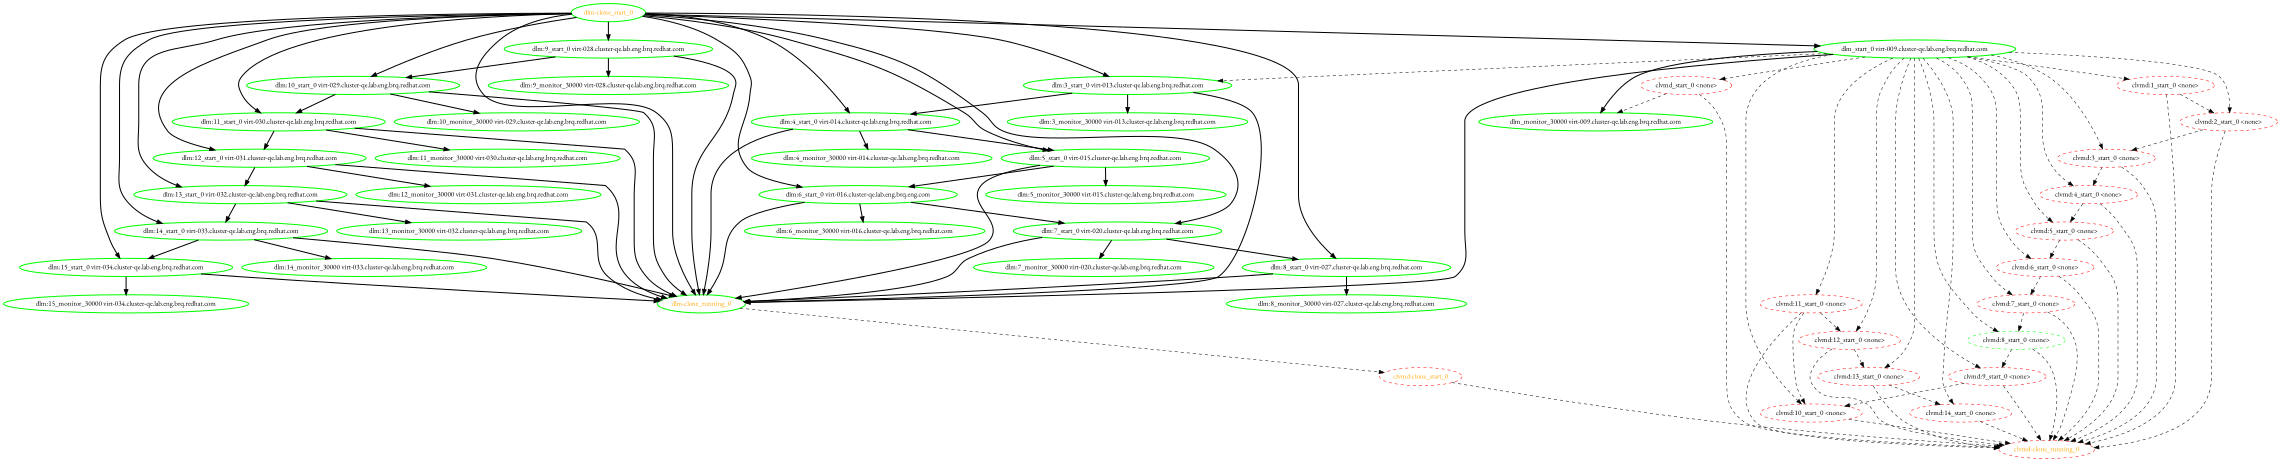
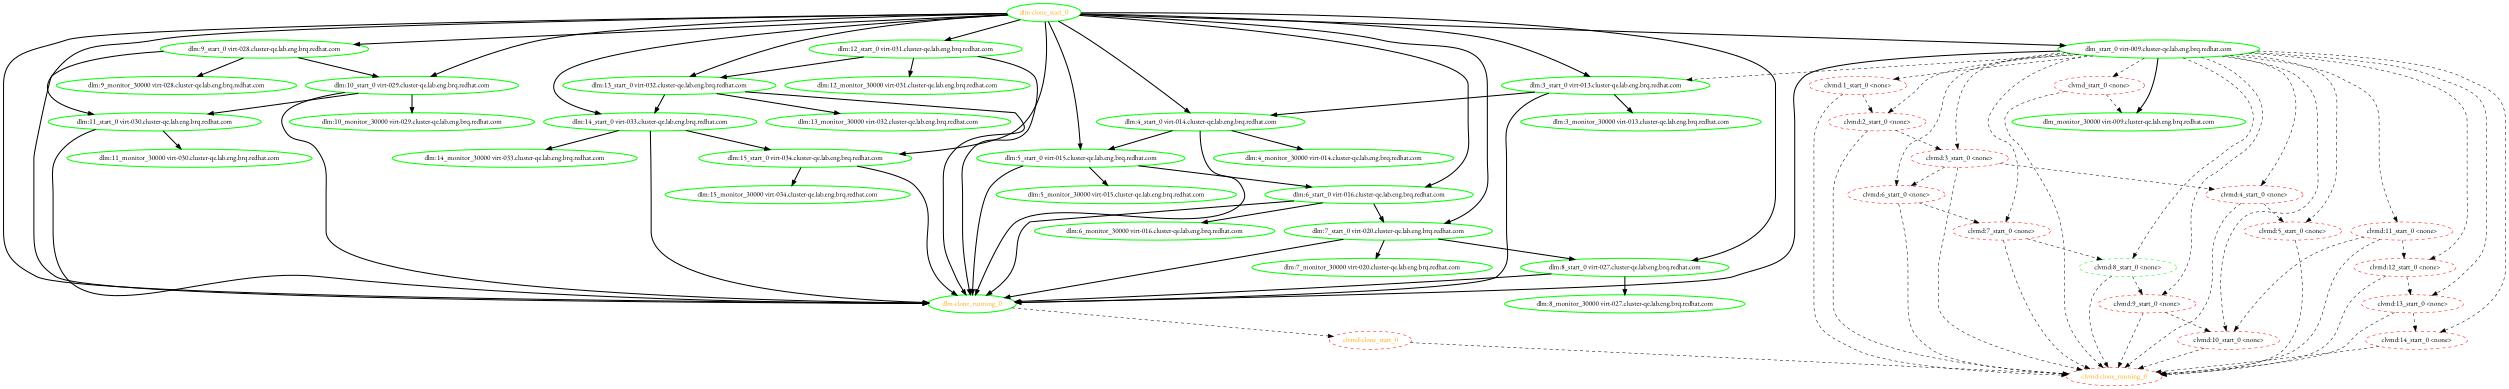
(270, 138) -> none
(858, 195) -> (1369, 195)
(2056, 247) -> (1930, 175)
